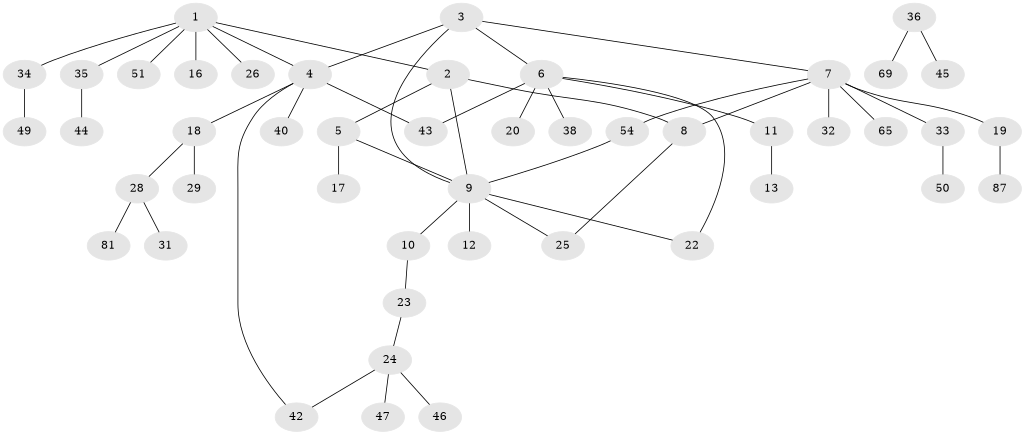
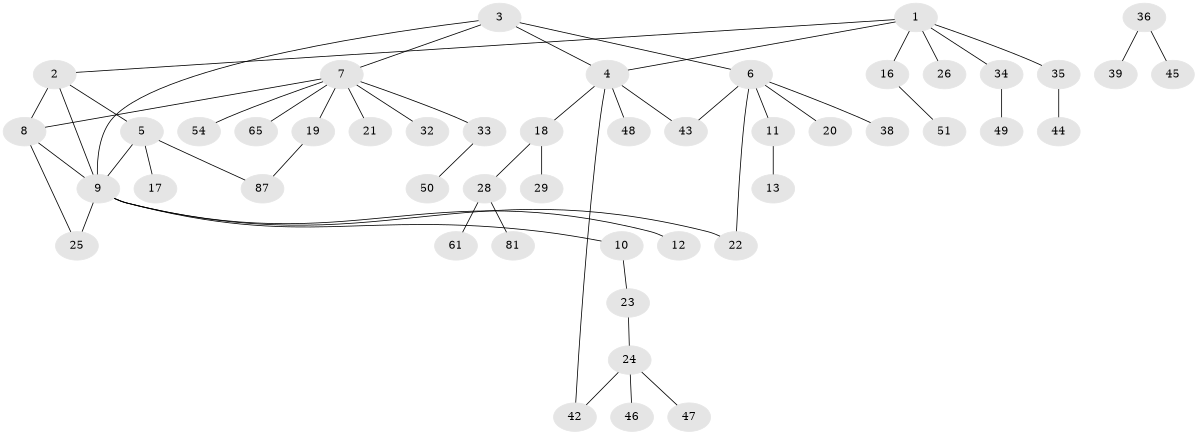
(167, 46) -> (916, 103)
(886, 75) -> (1116, 75)
(282, 132) -> (629, 132)
none -> (370, 132)
none -> (202, 160)
(550, 163) -> (61, 160)
(166, 246) -> (456, 246)
